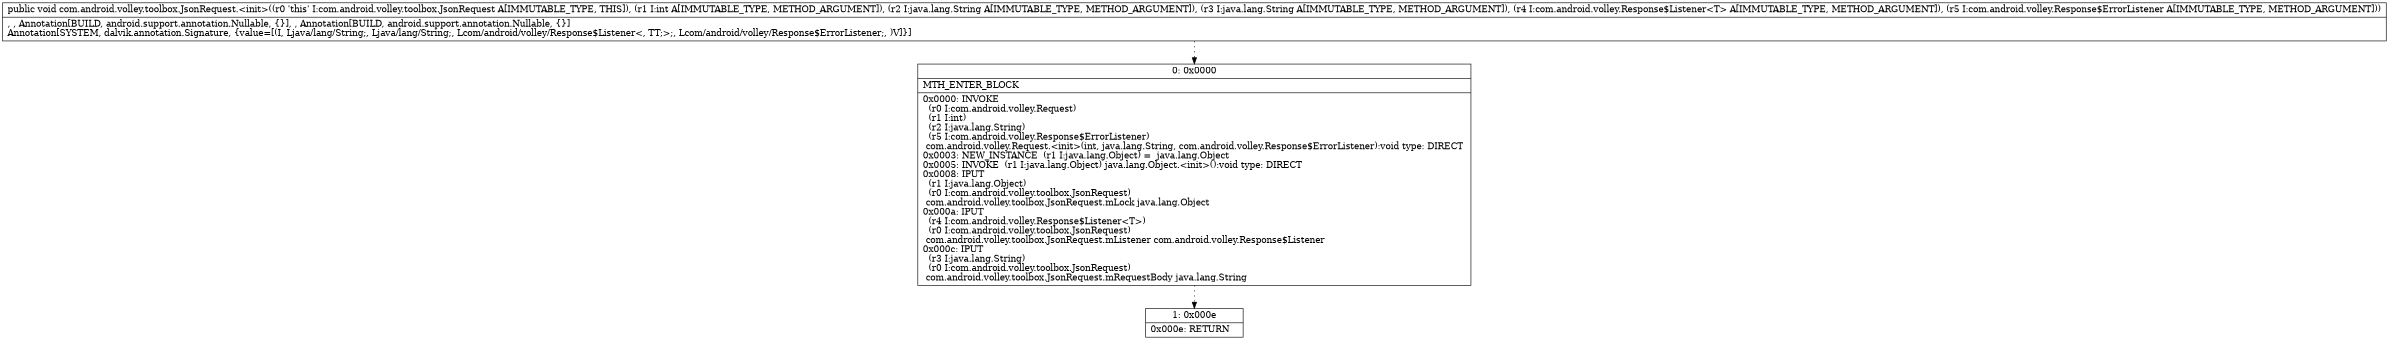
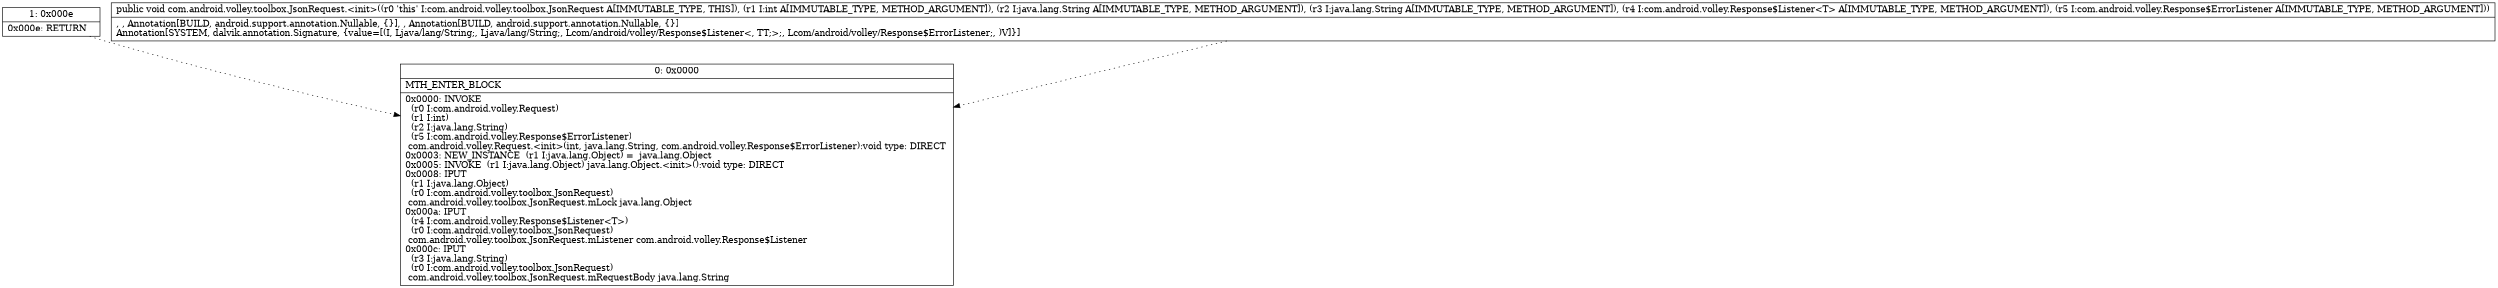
(1194, 294) -> (241, 78)
